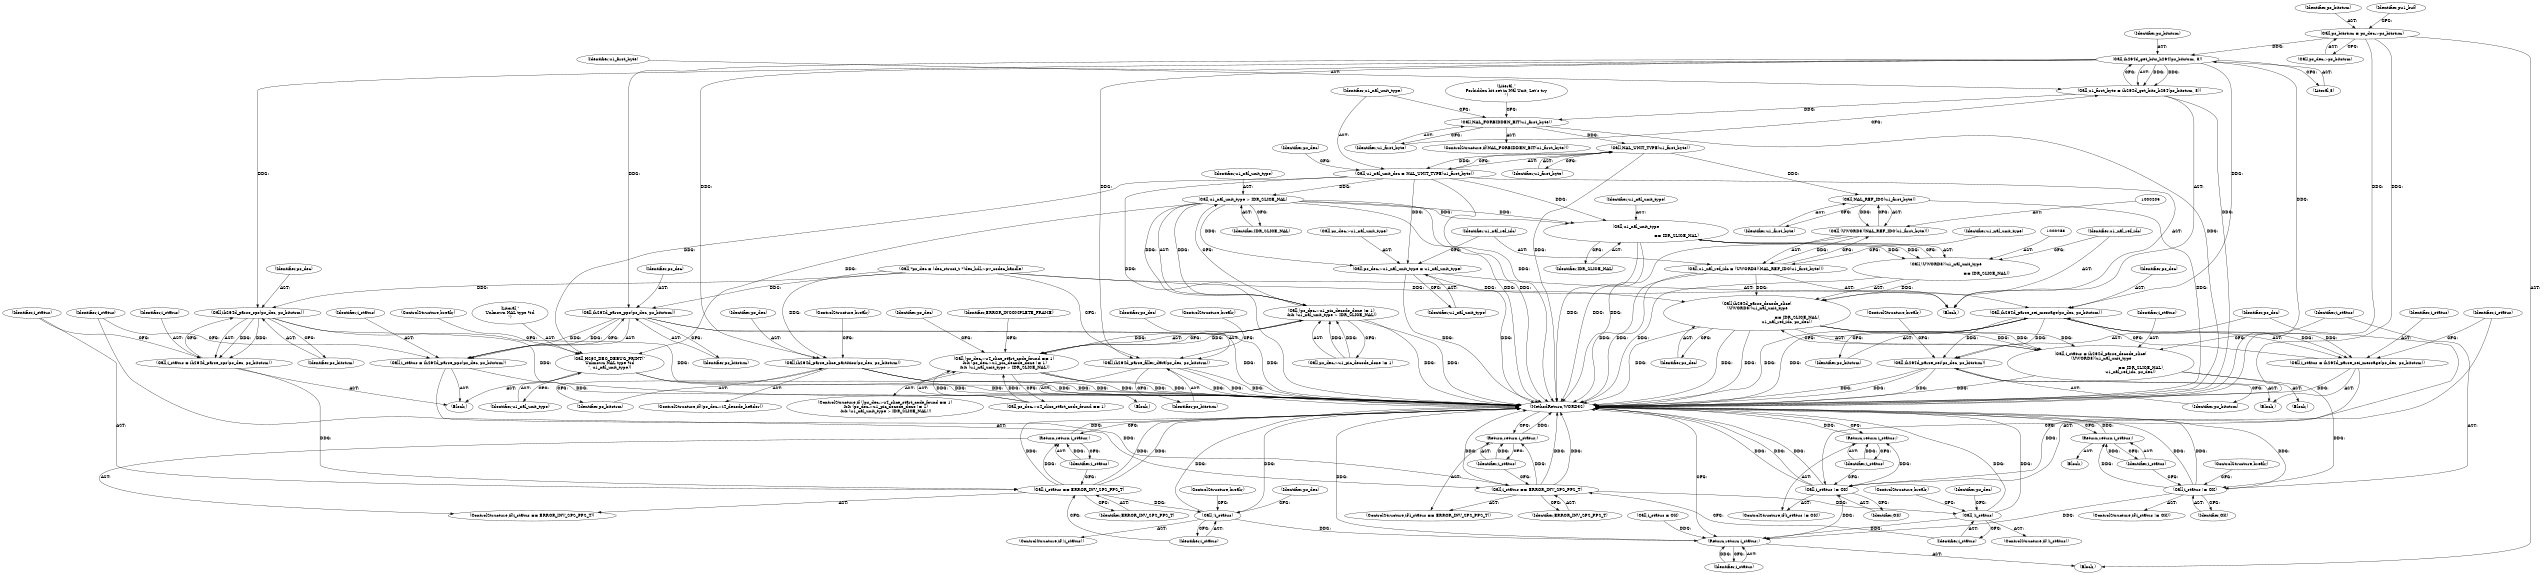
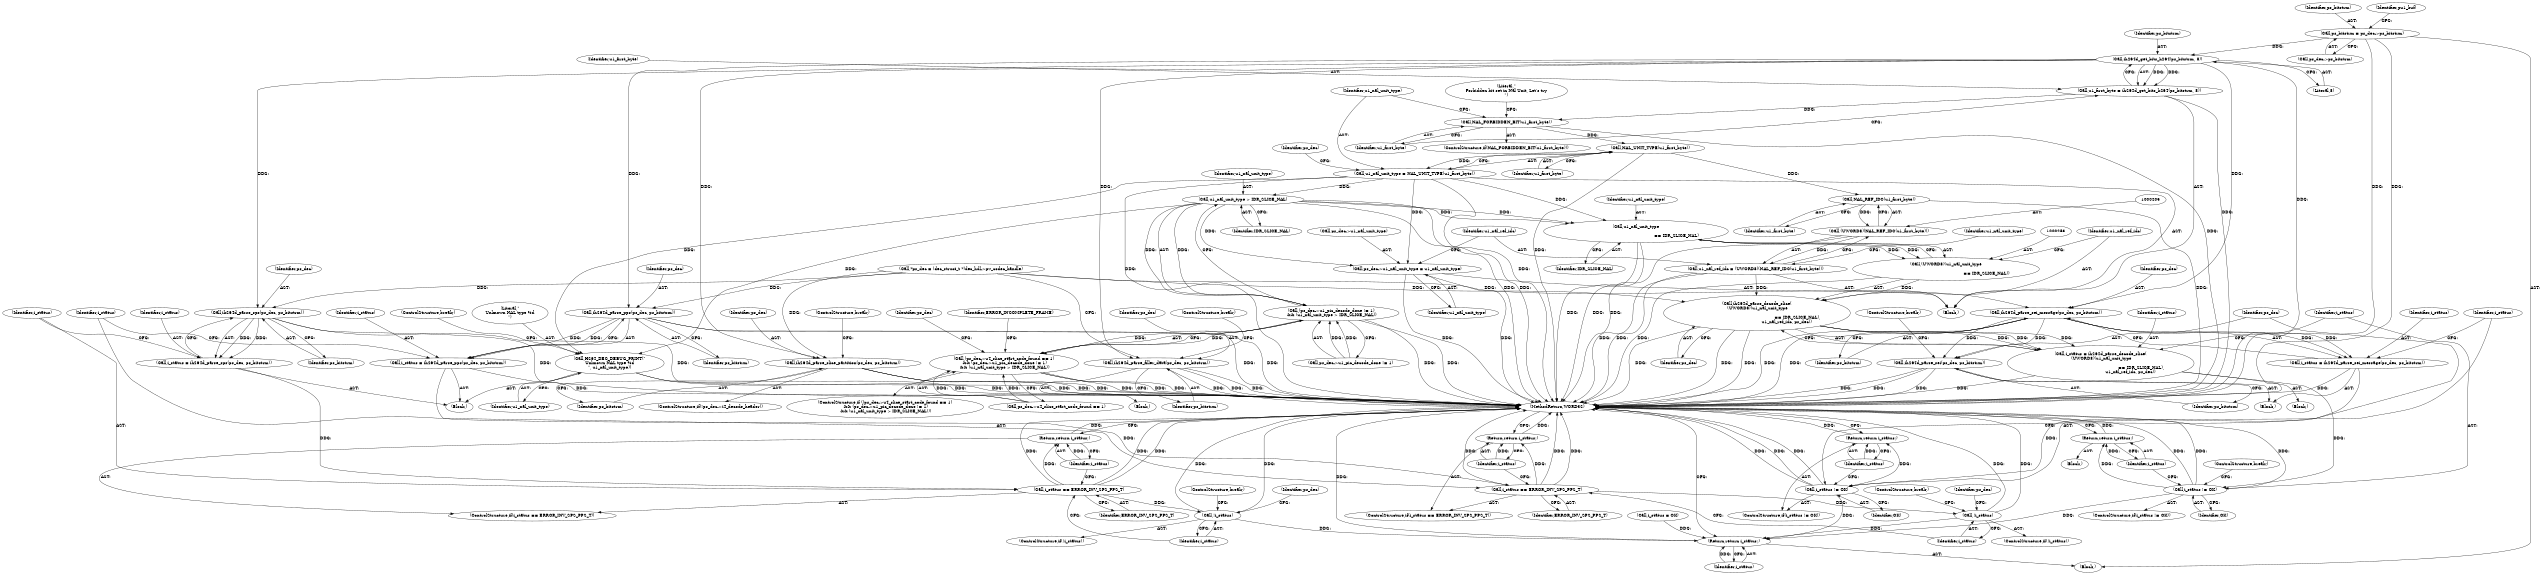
(1415, 174) -> (1415, 174)
